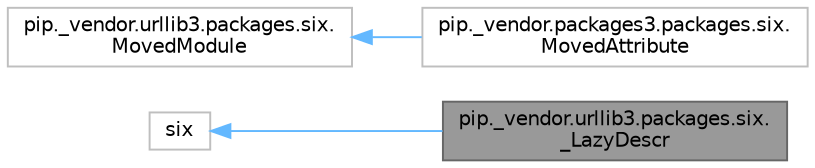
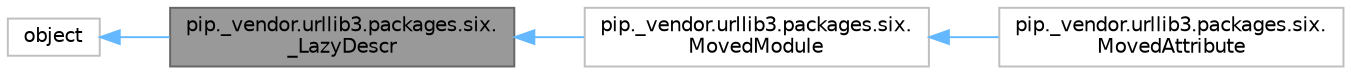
none -> (559, 37)
(615, 37) -> (1171, 37)
(180, 131) -> (54, 37)
